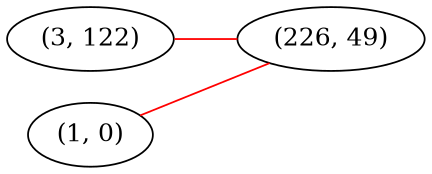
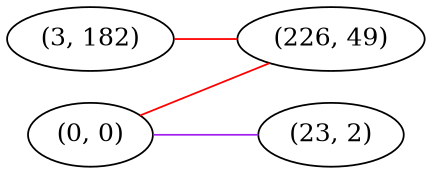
(90, 39) -> (90, 39)
(90, 135) -> (90, 135)
none -> (331, 135)
